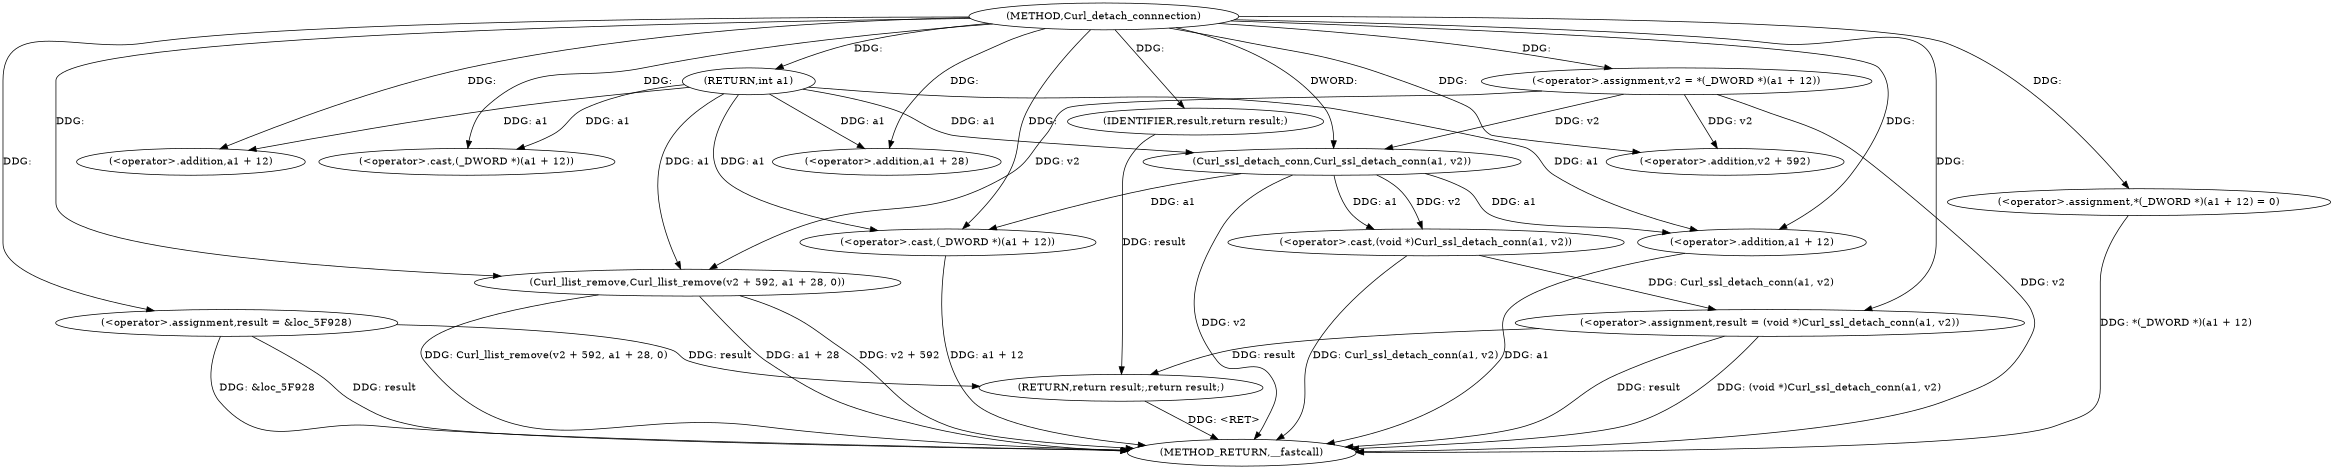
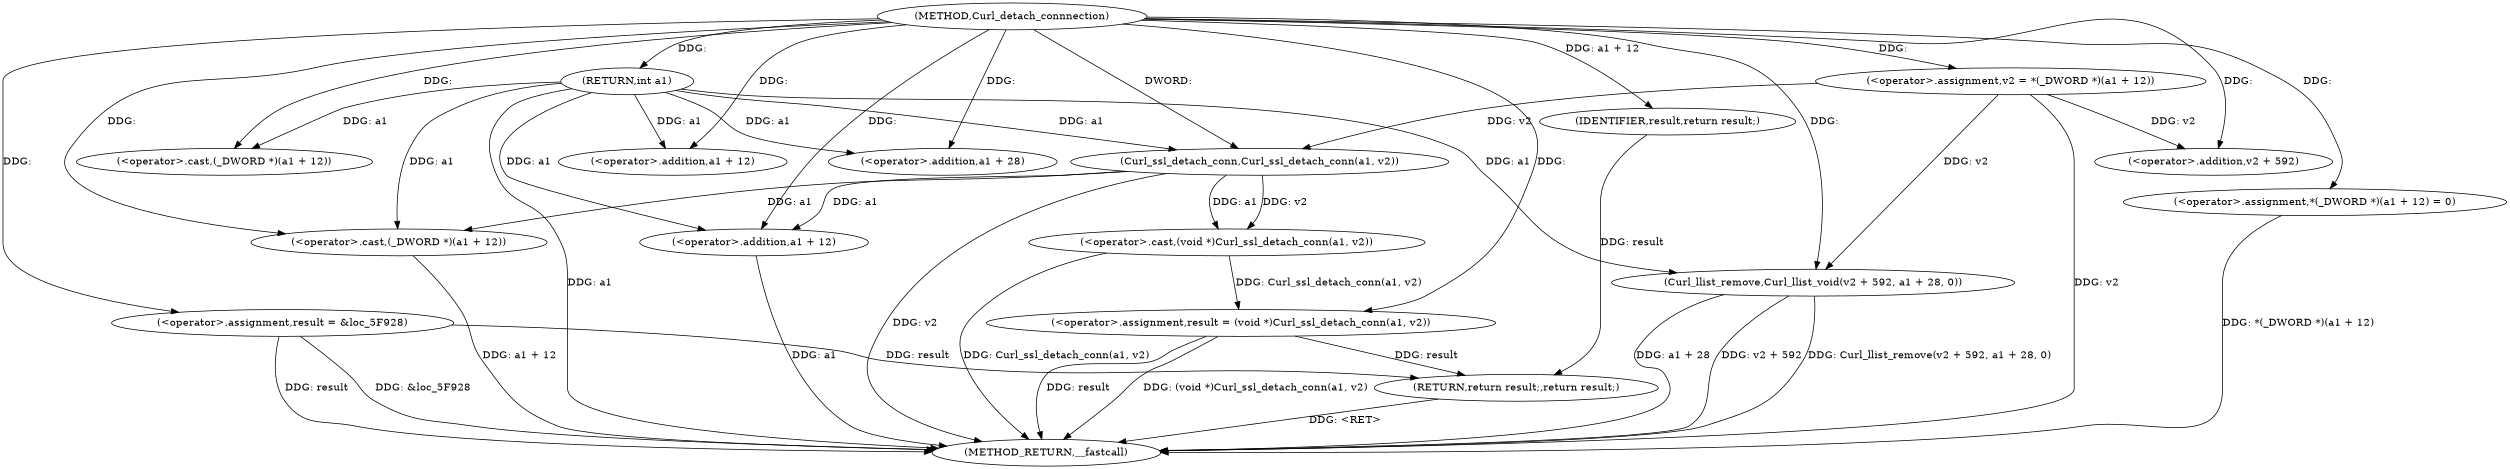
(1152, 49) -> (1603, 49)
(688, 283) -> (1813, 283)
none -> (568, 384)
